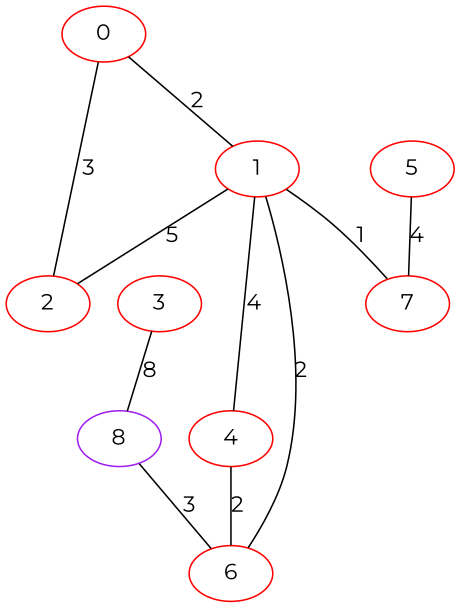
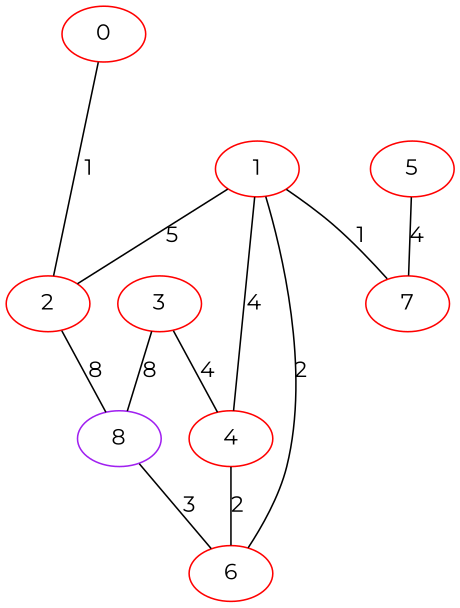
(181, 102) -> none
(89, 169) -> (89, 169)
none -> (84, 371)
none -> (195, 371)
